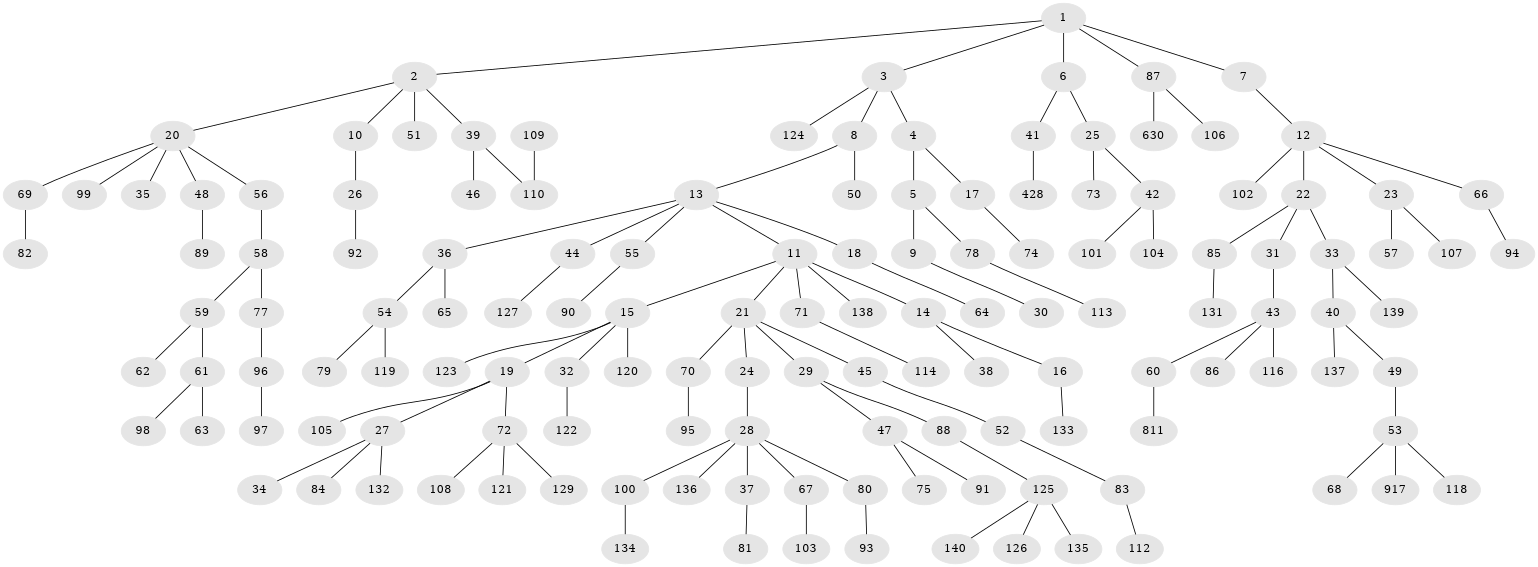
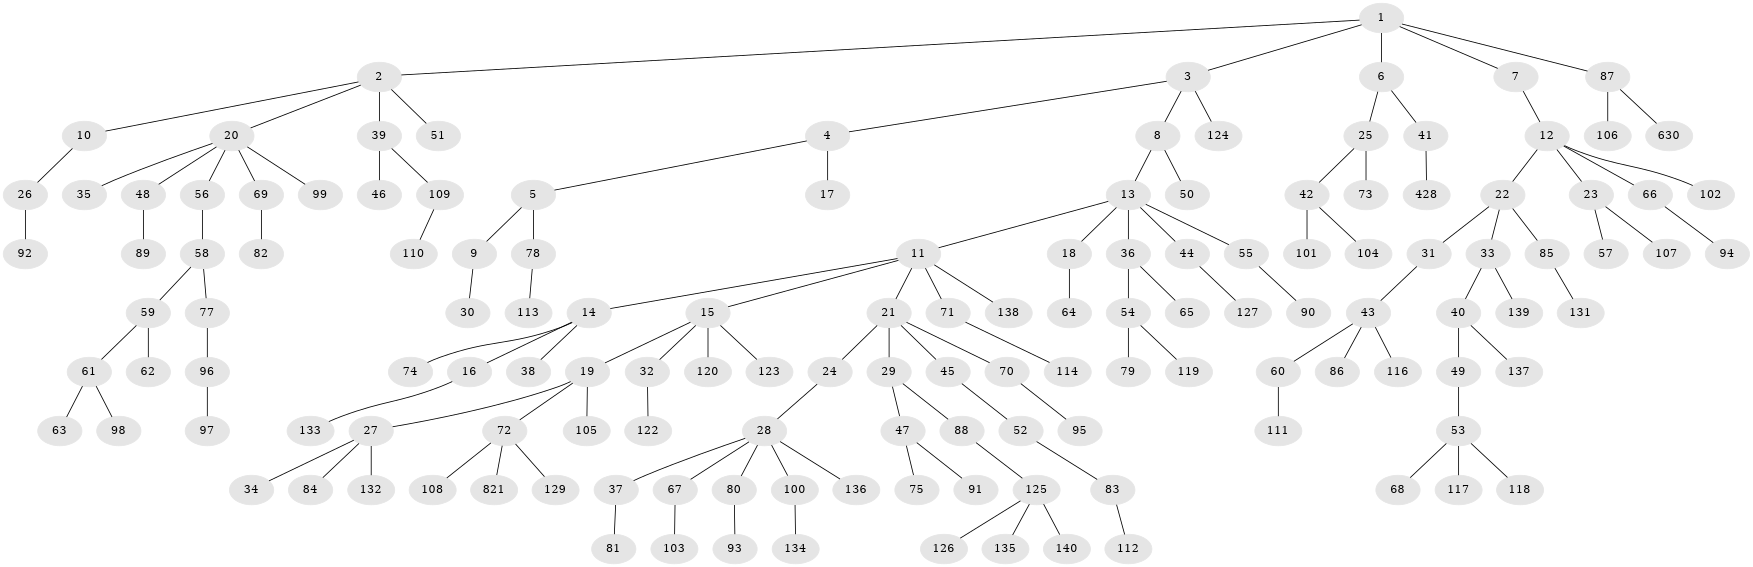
(504, 165) -> (410, 165)
(1002, 224) -> (500, 343)
(1154, 431) -> (1278, 431)
(502, 490) -> (494, 490)
(1396, 490) -> (1459, 490)
